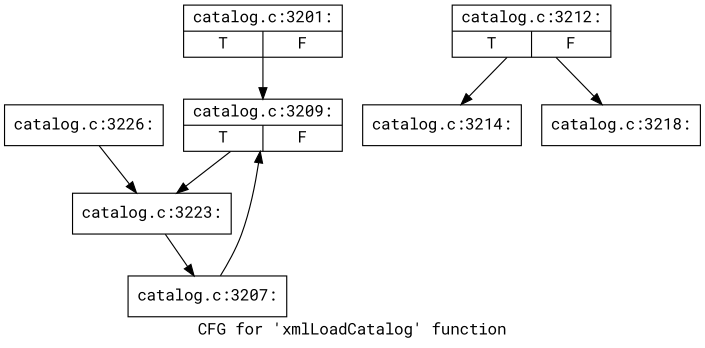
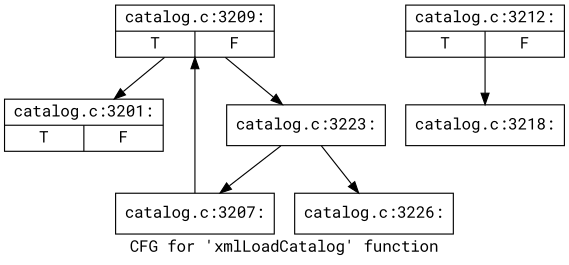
(263, 72) -> (144, 74)
(442, 125) -> none
(114, 165) -> (336, 165)
